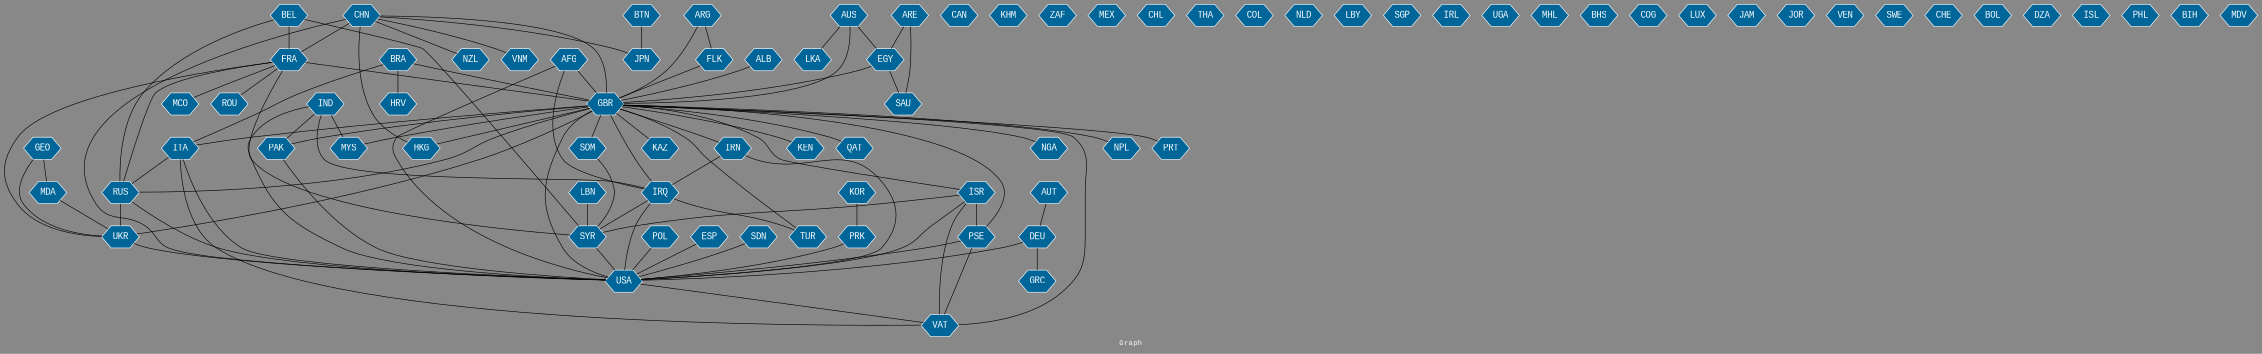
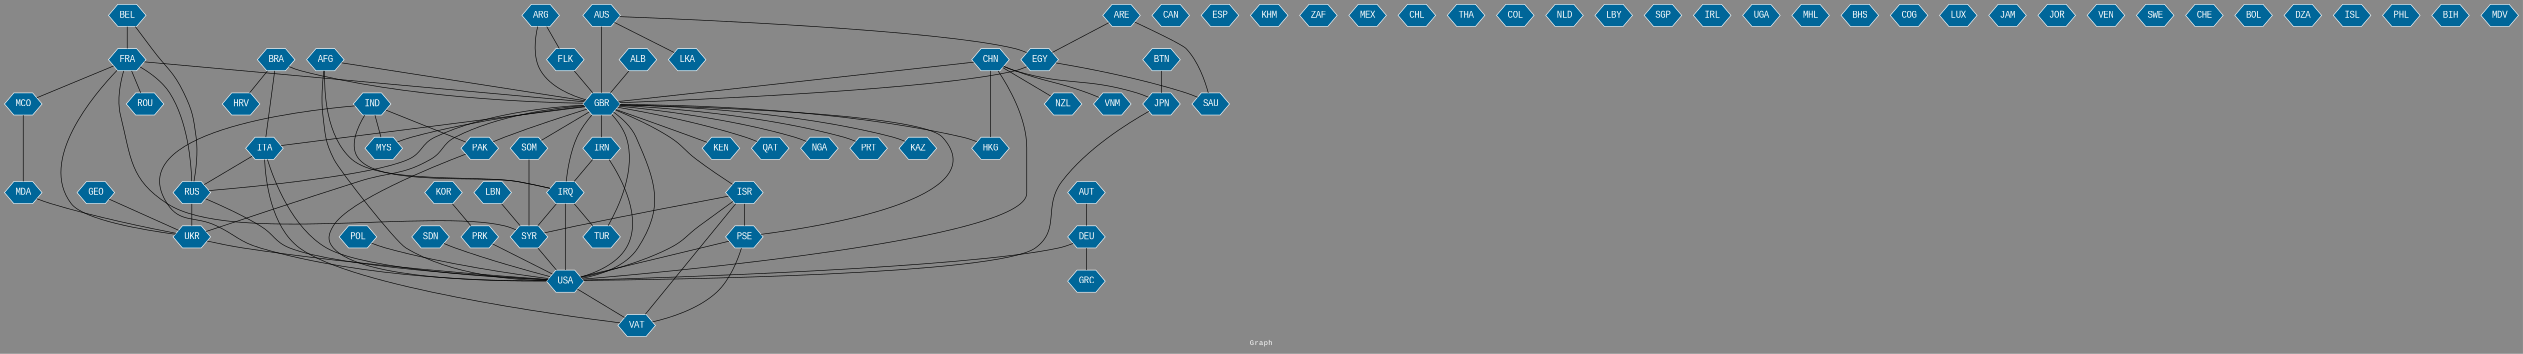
(325, 38) -> none
(462, 90) -> none
(1076, 140) -> none
(1122, 148) -> none
(45, 170) -> (23, 148)
(667, 259) -> (904, 269)
